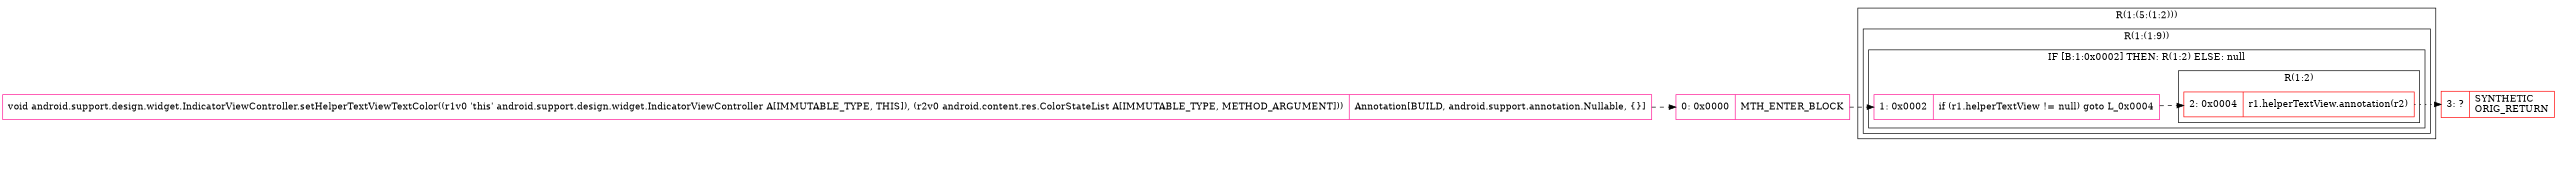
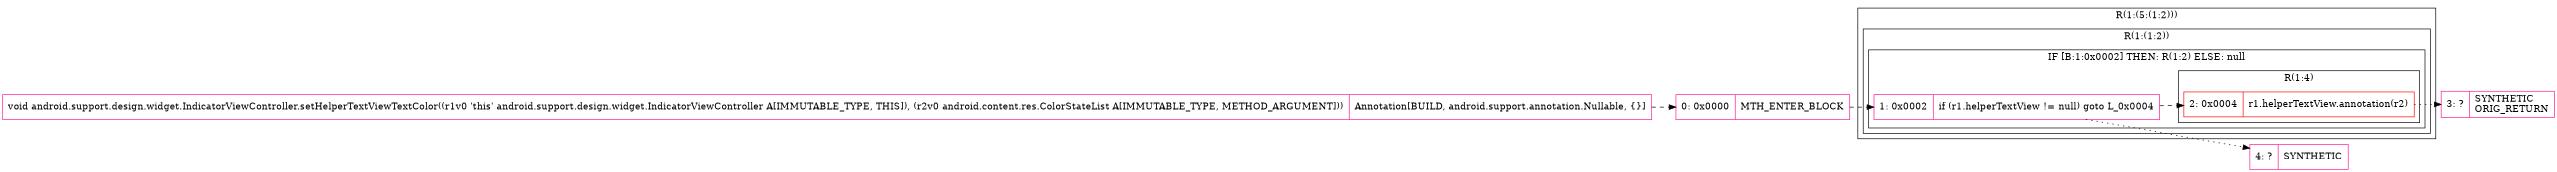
(2147, 37) -> (2147, 37)
(2299, 78) -> (2299, 78)
(2498, 104) -> (2498, 104)
none -> (2299, 157)
